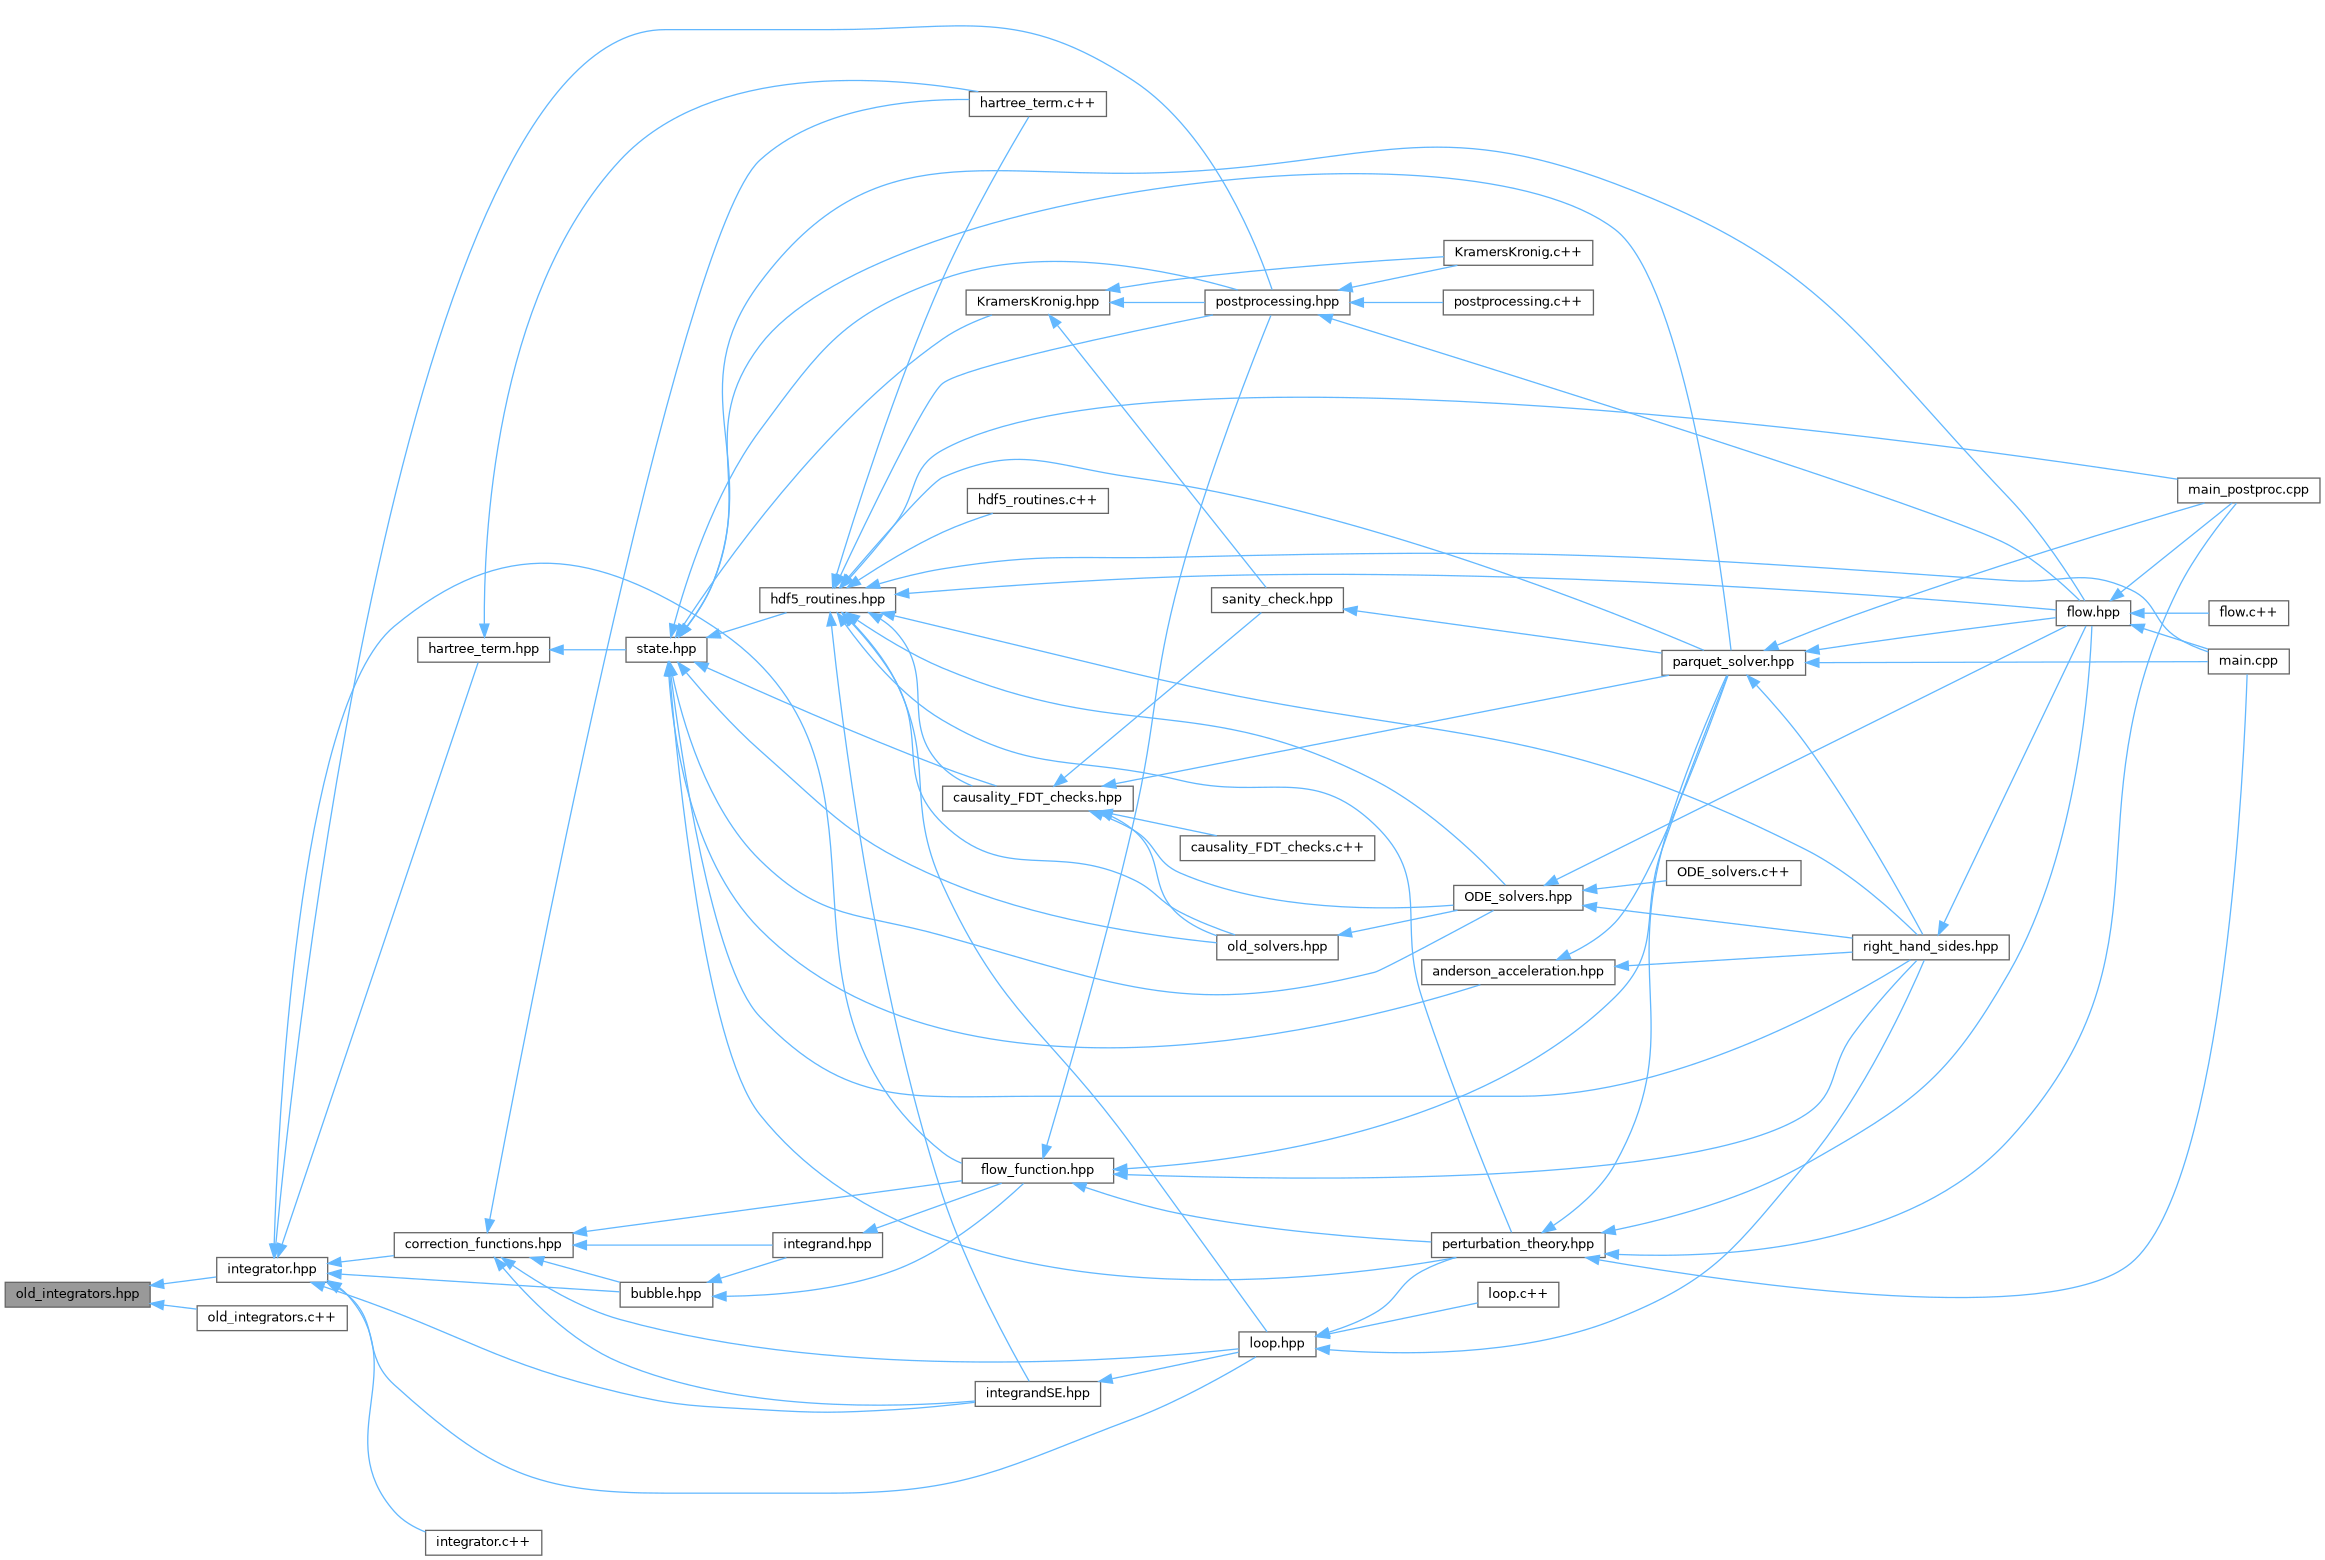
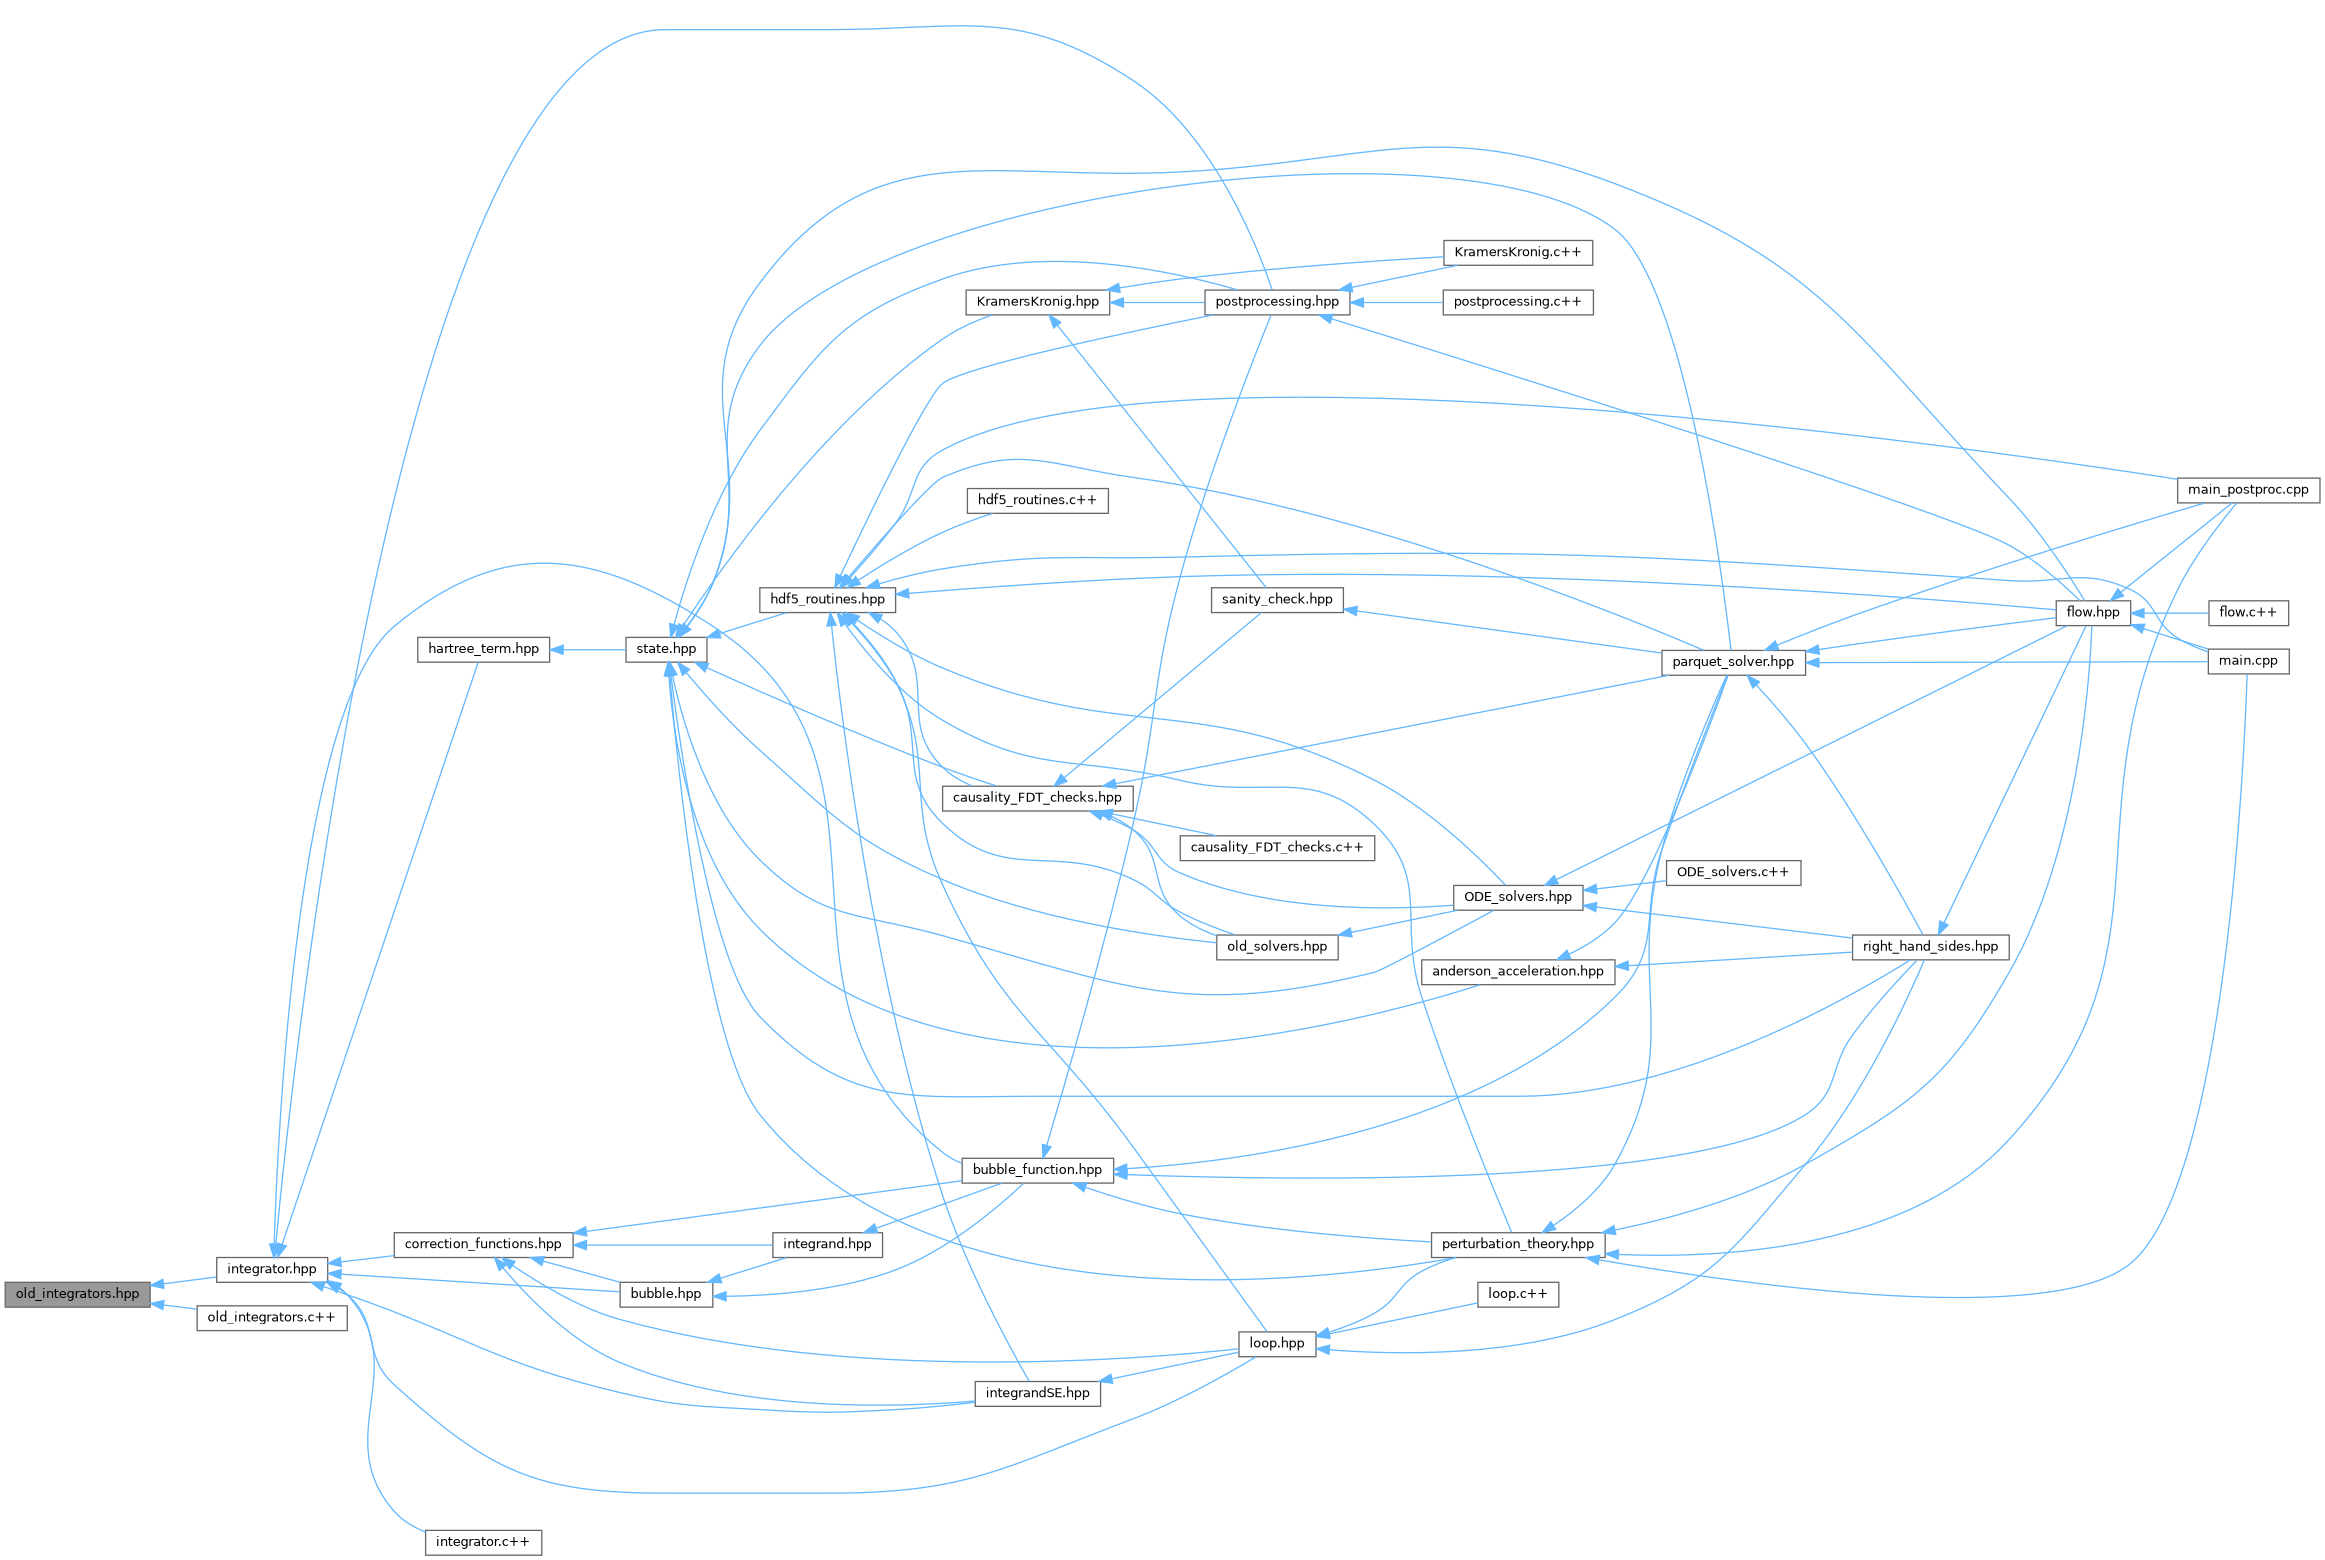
(1038, 104) -> none
(1452, 732) -> none
(1038, 1171) -> (1038, 1171)
